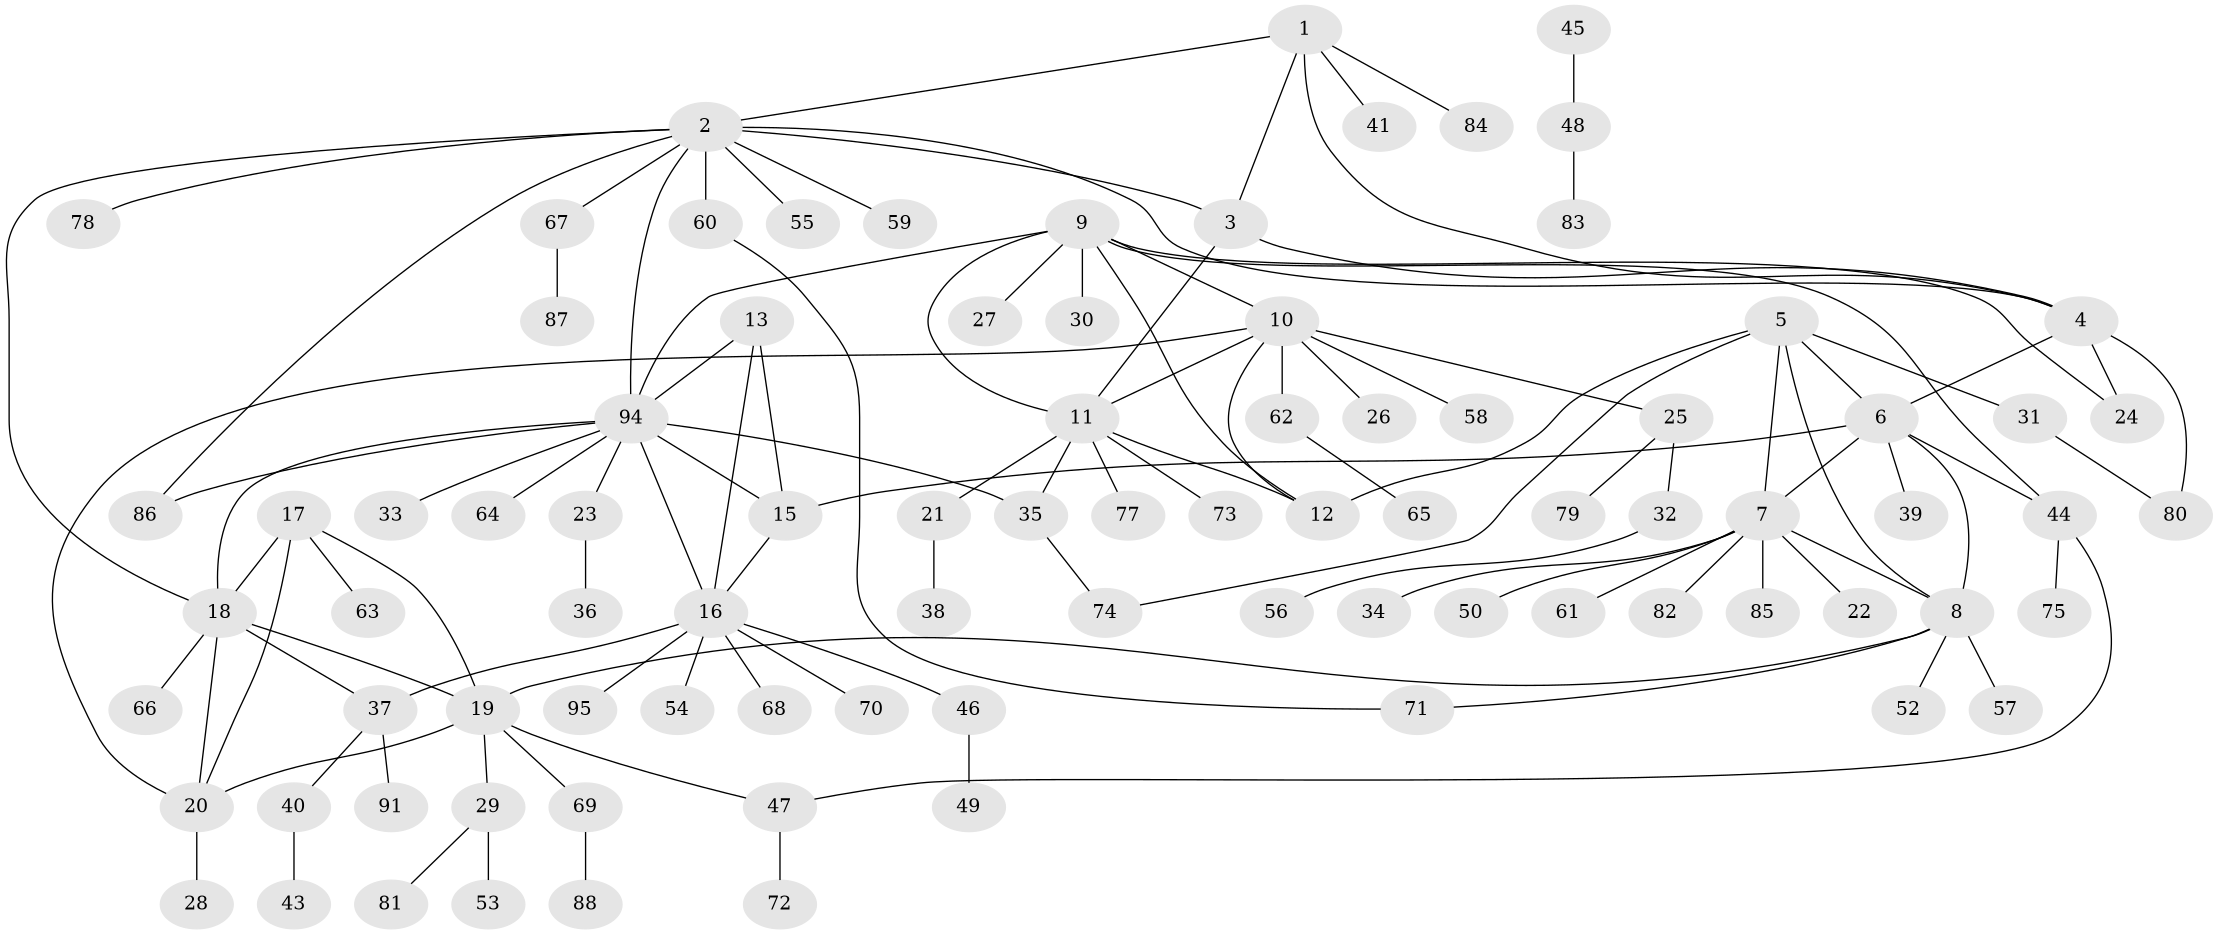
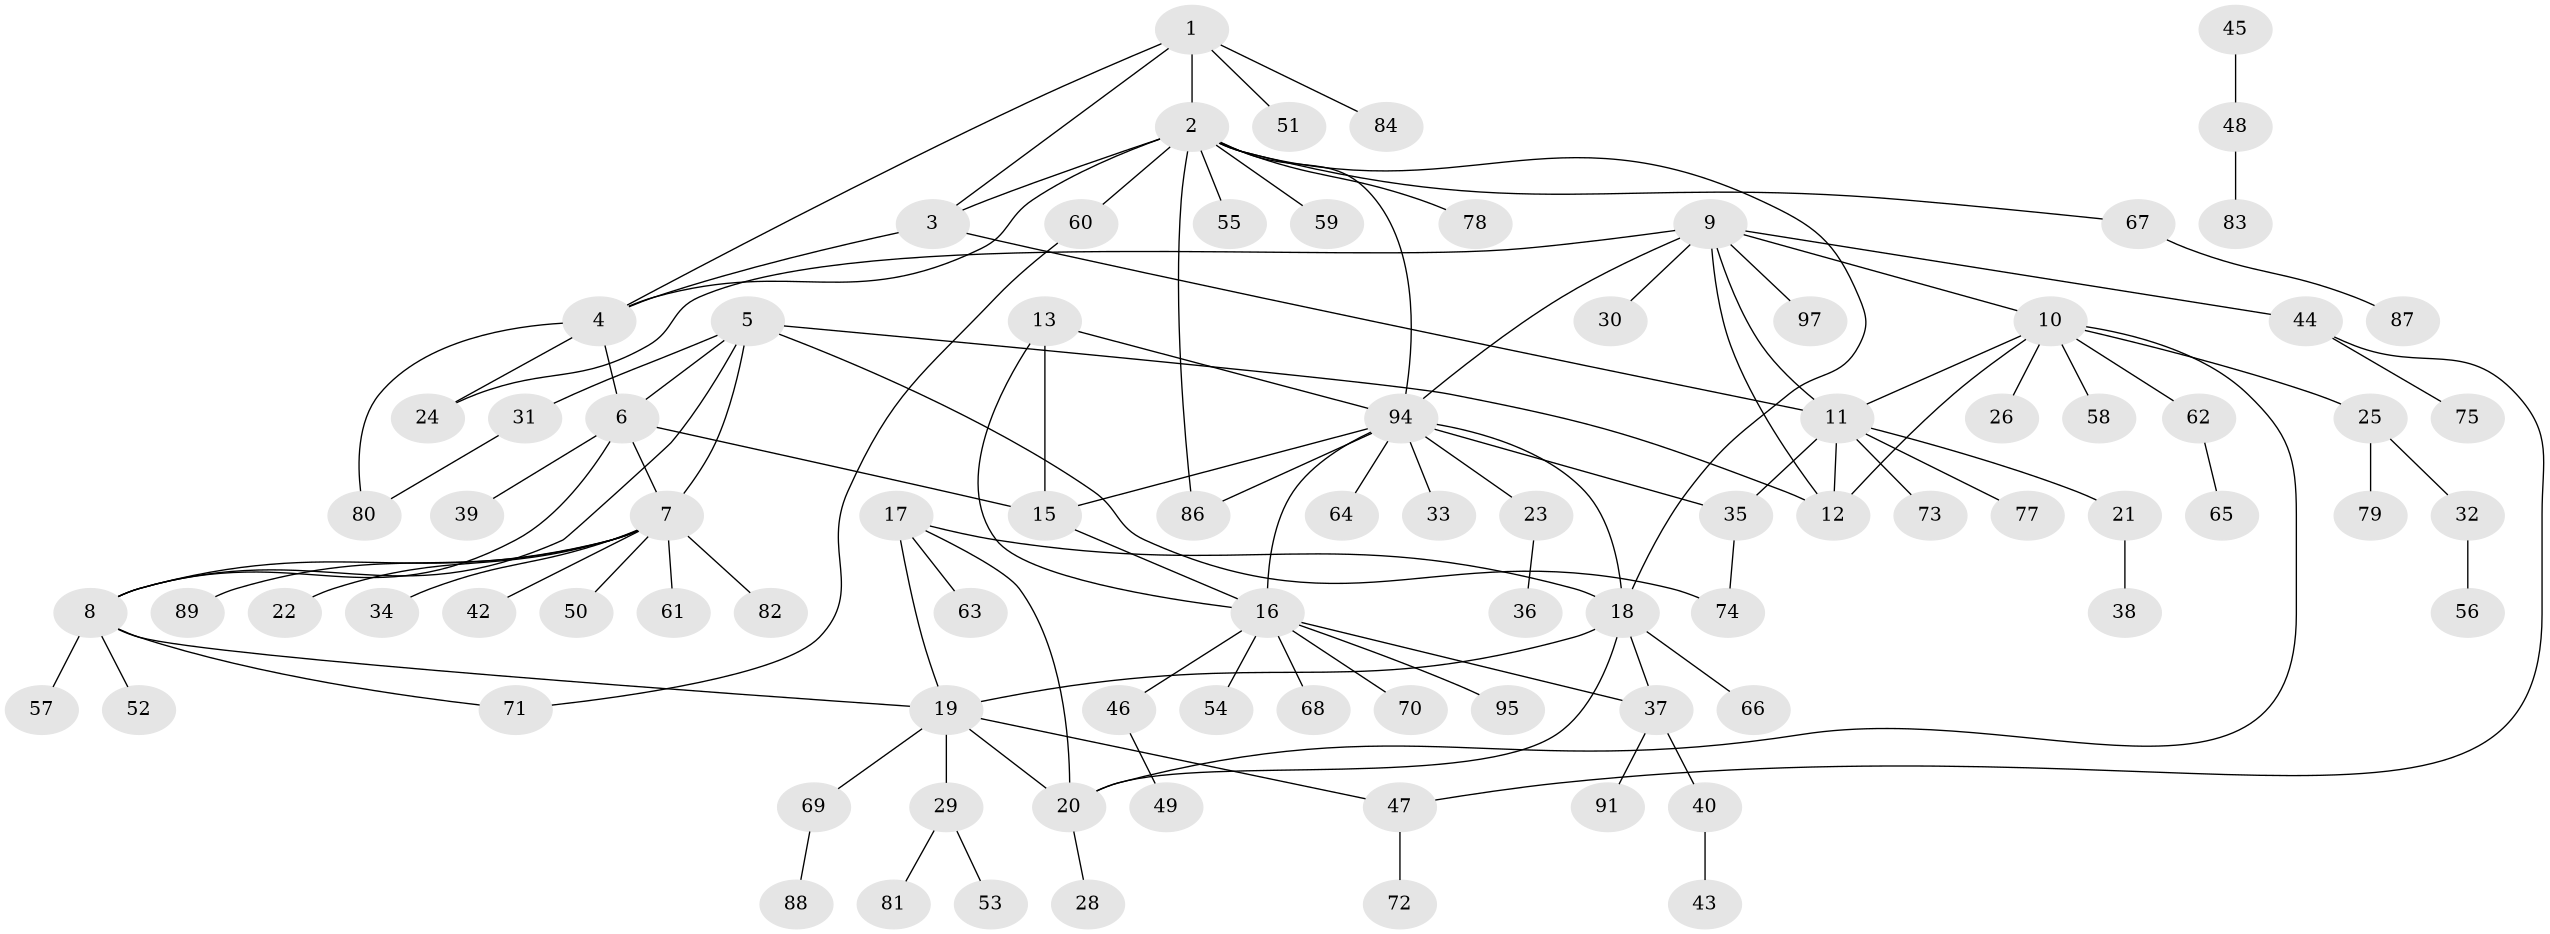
(1379, 127) -> (1289, 127)
(985, 321) -> (1810, 321)
(1971, 467) -> none
none -> (479, 613)
(1763, 613) -> (188, 613)
